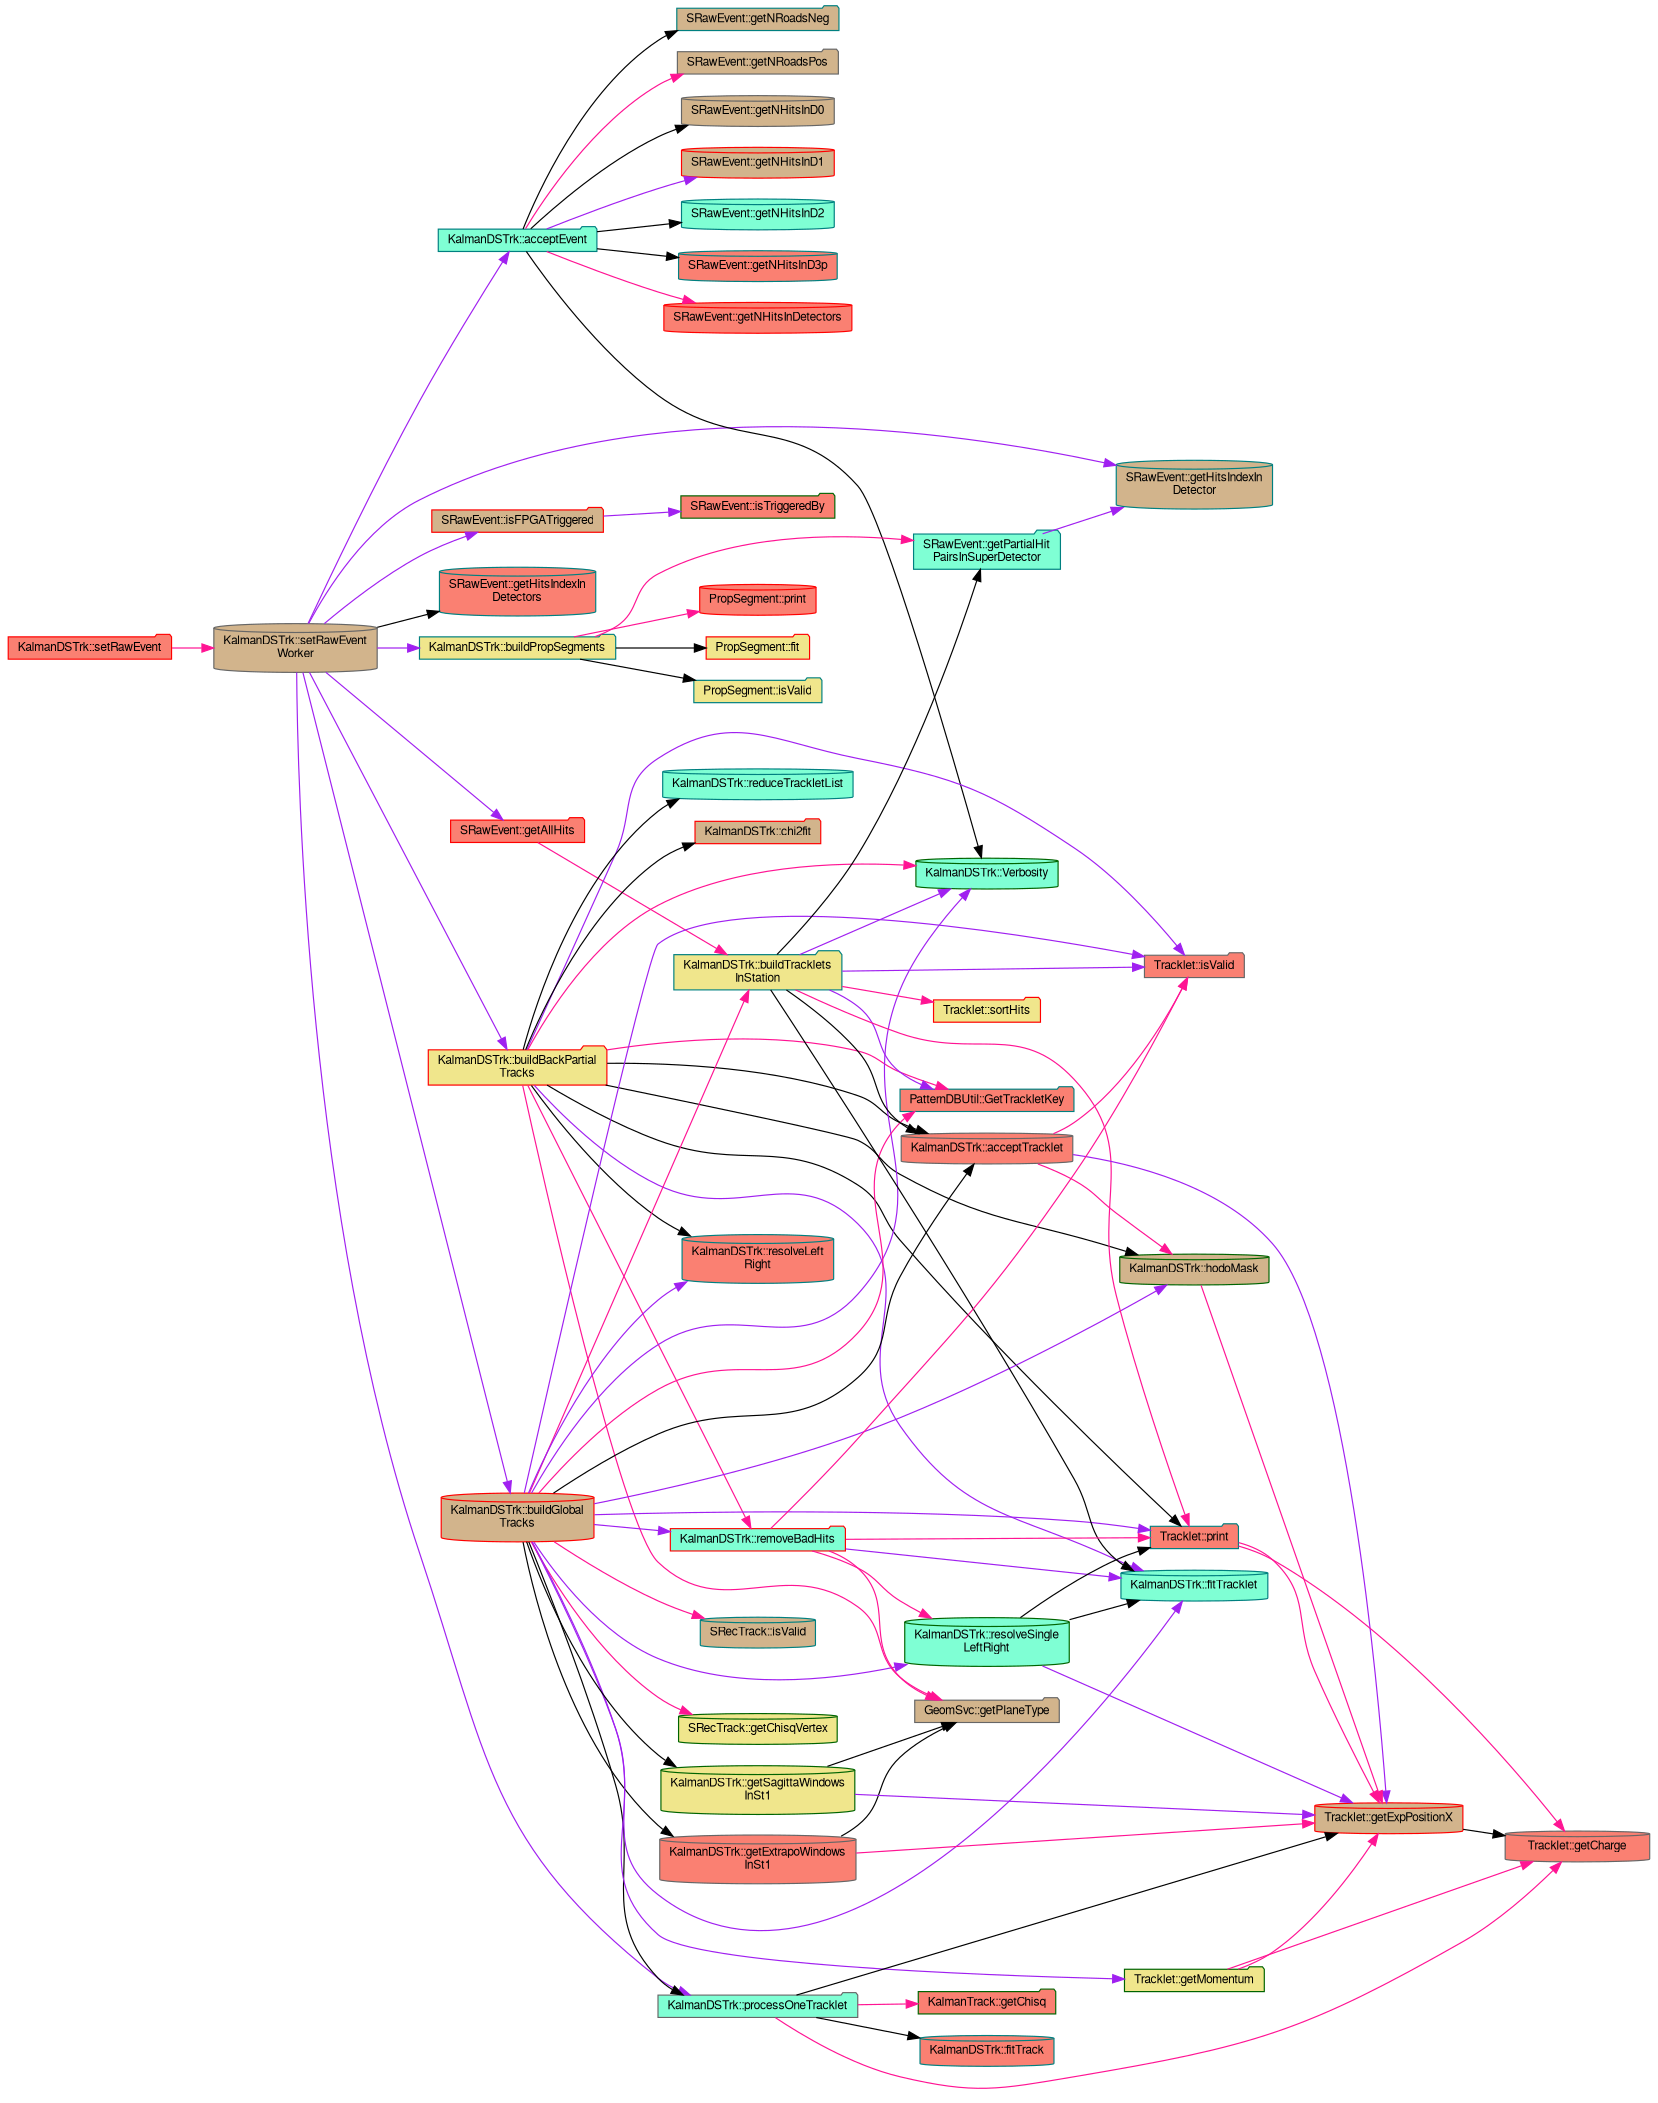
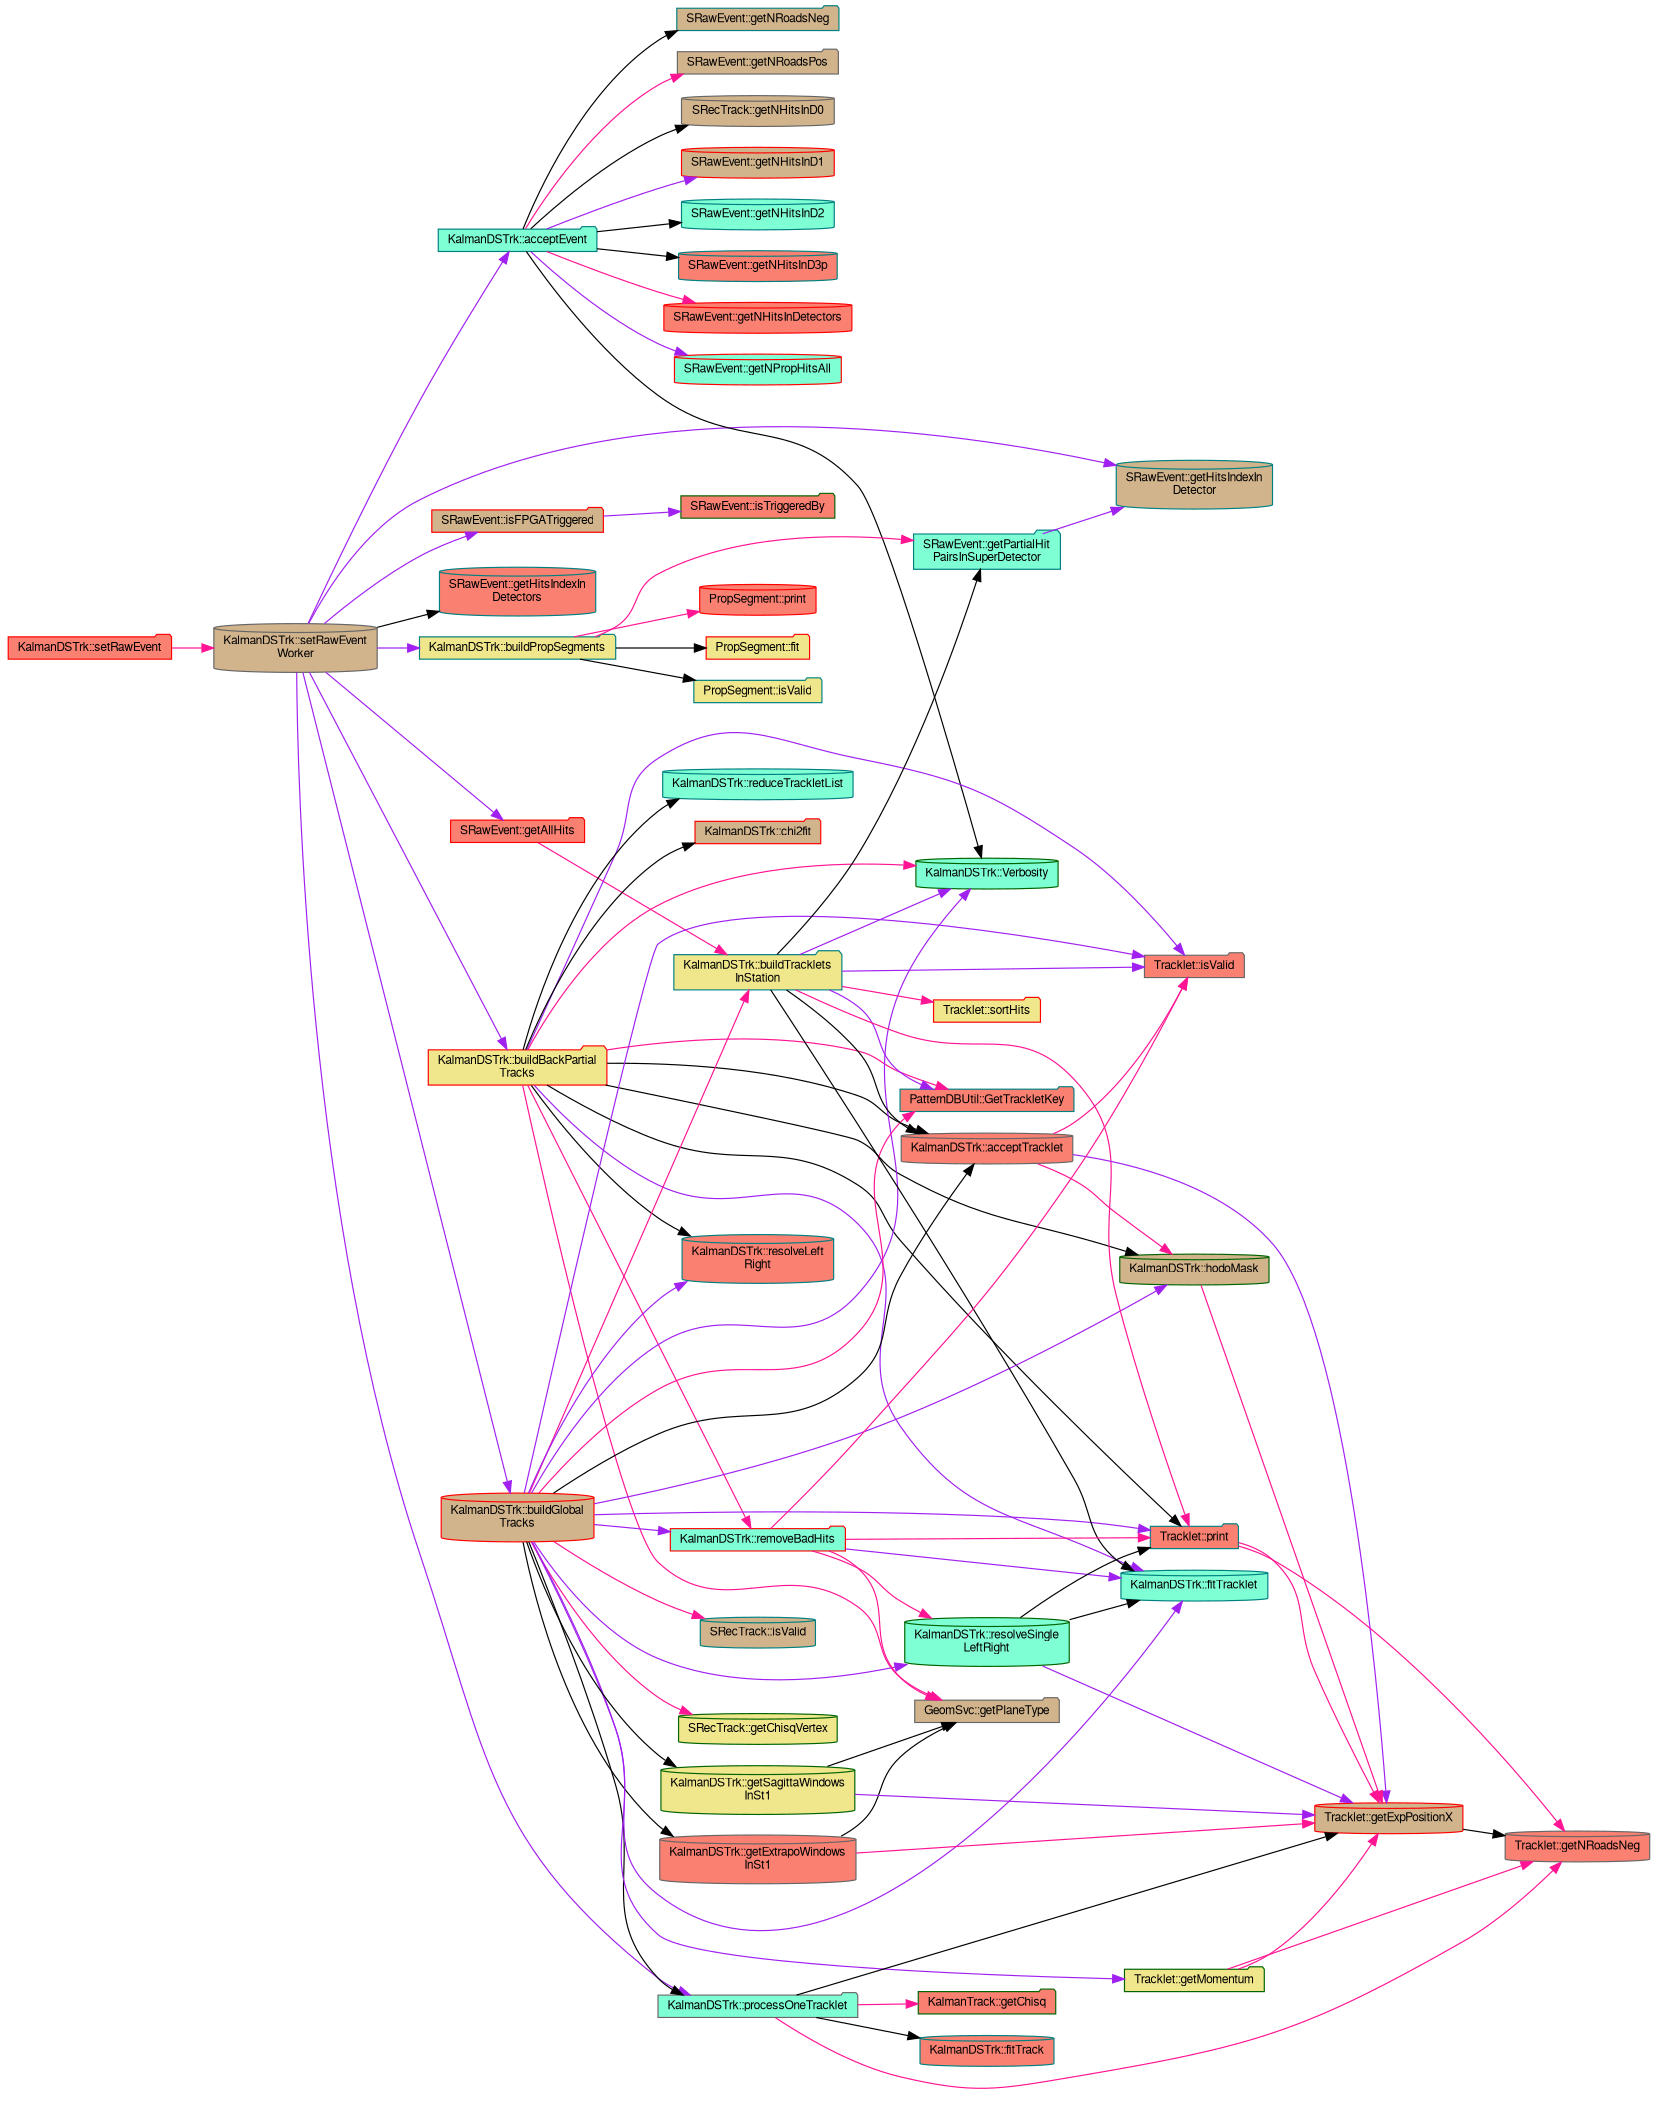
(758, 111) -> (758, 111)
none -> (758, 370)
(1577, 1847) -> (1577, 1847)
